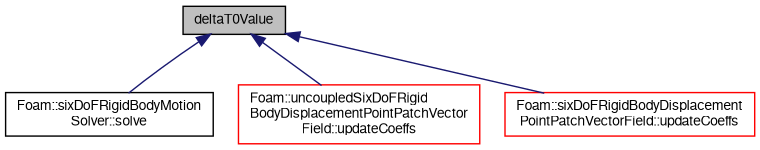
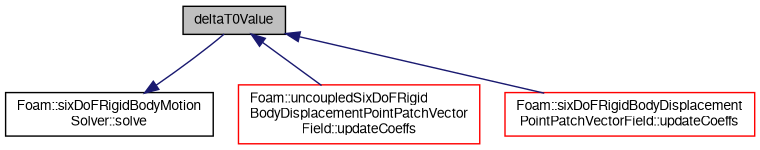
(163, 67) -> (191, 60)
